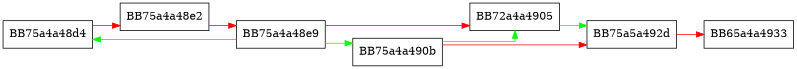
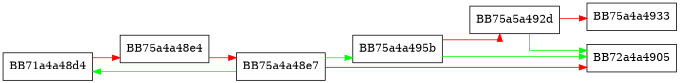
(165, 17) -> (165, 49)
(569, 26) -> (546, 51)
(48, 34) -> (48, 67)
(281, 34) -> (281, 67)
(749, 34) -> (632, 17)
(398, 52) -> (398, 49)
